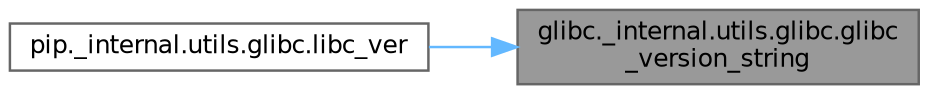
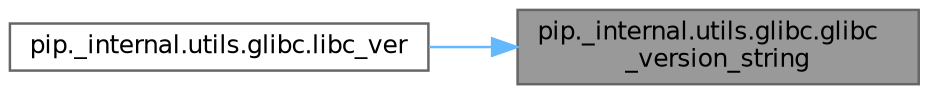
(718, 47) -> (718, 47)
